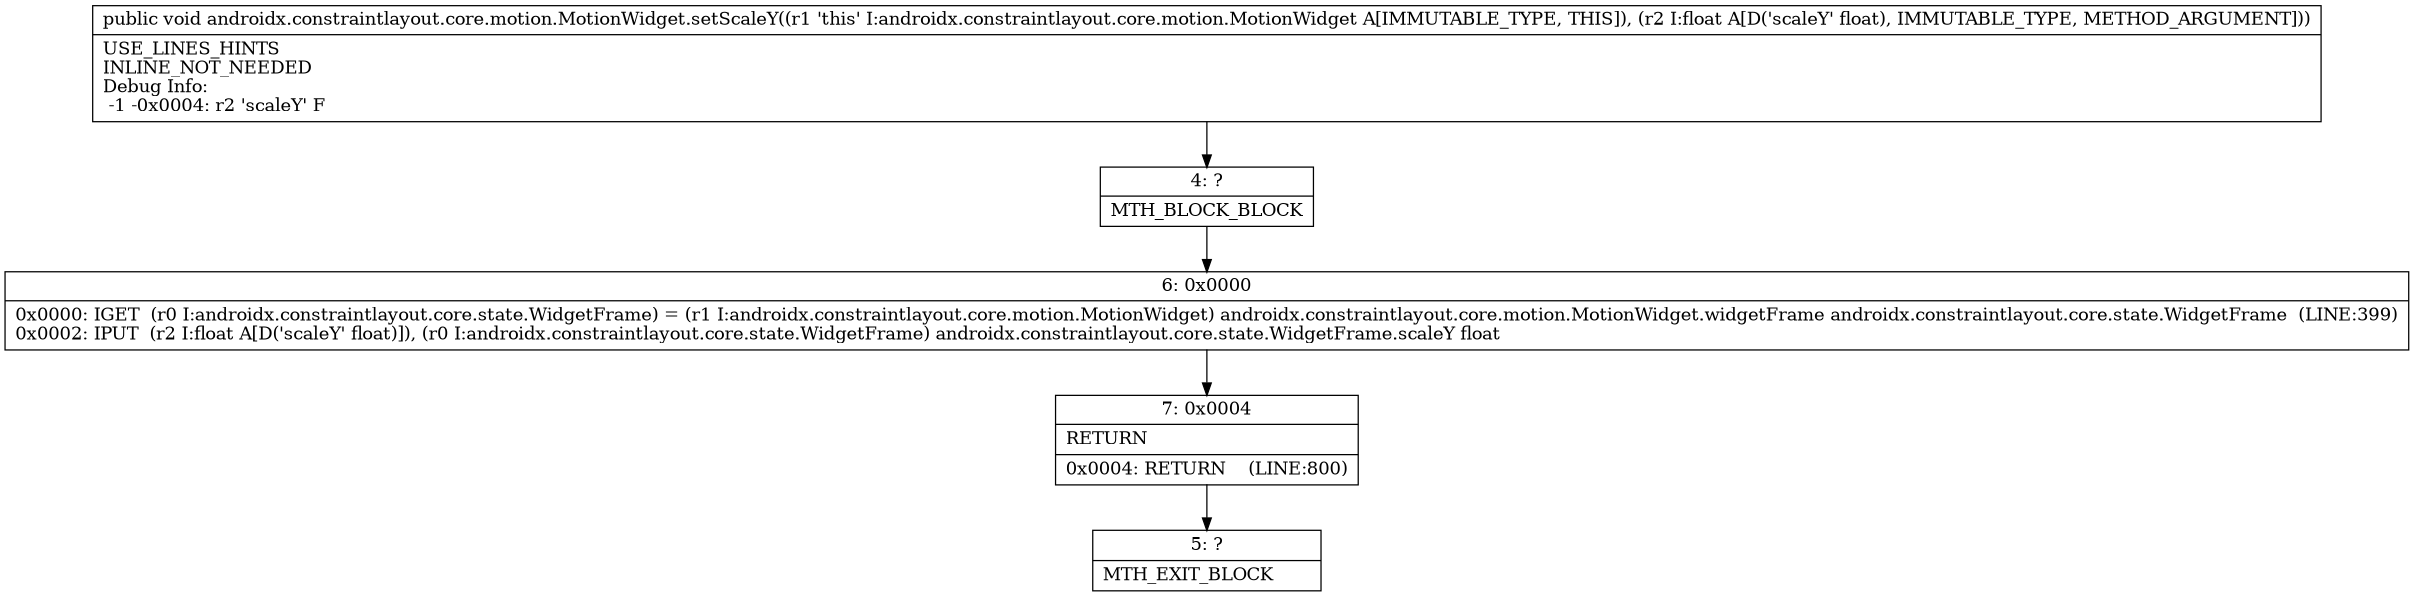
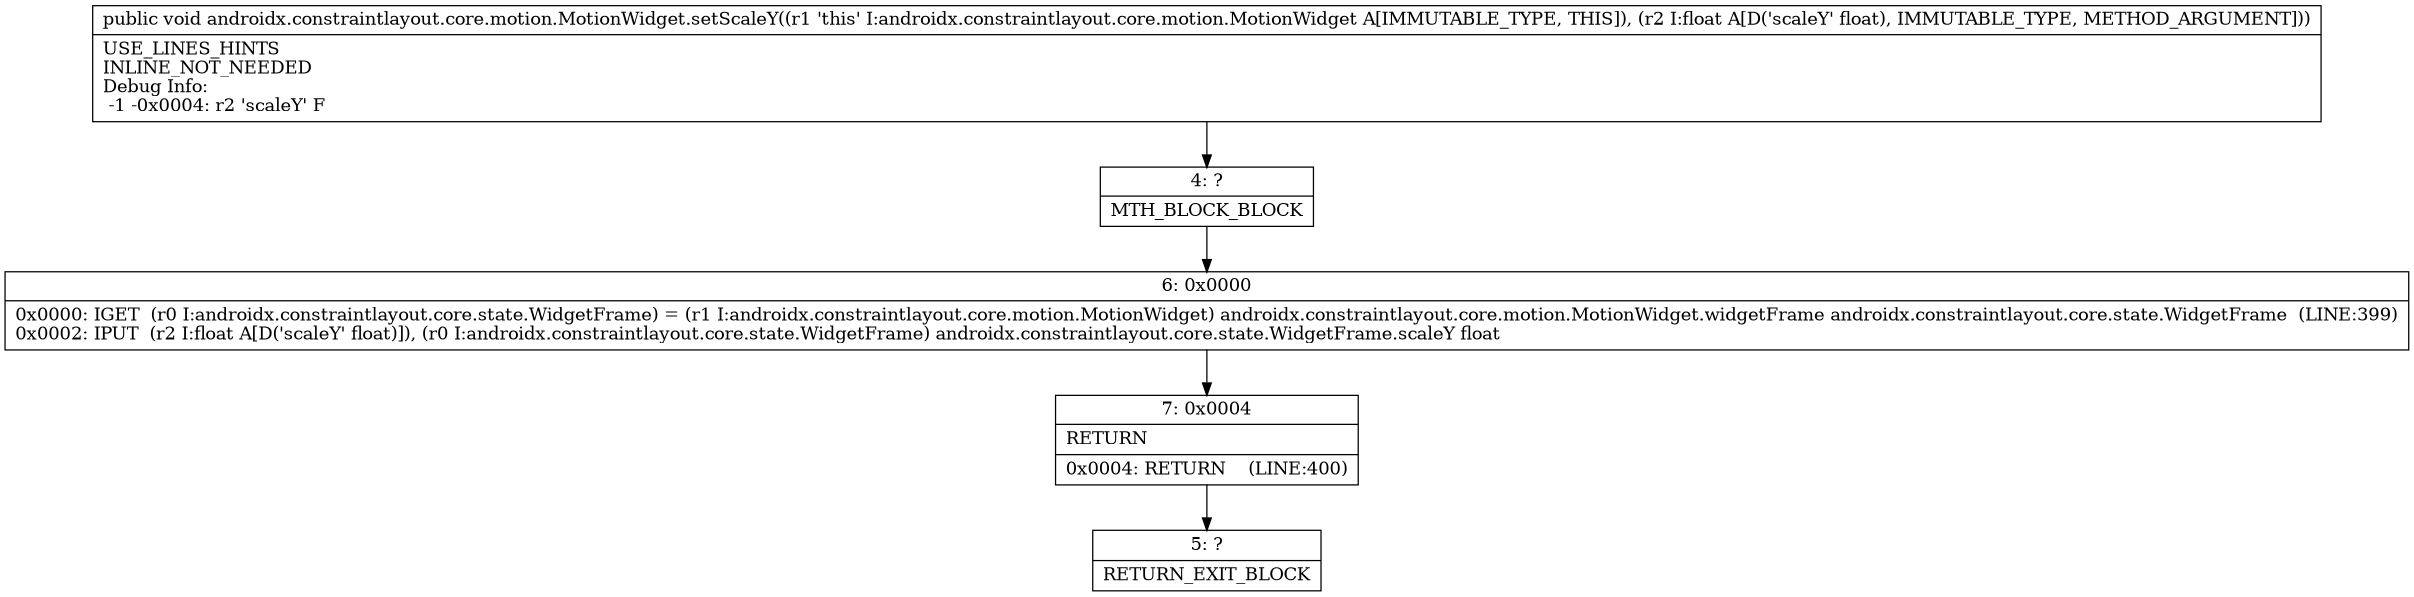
(1207, 469) -> (1207, 469)
(1189, 575) -> (1207, 575)
